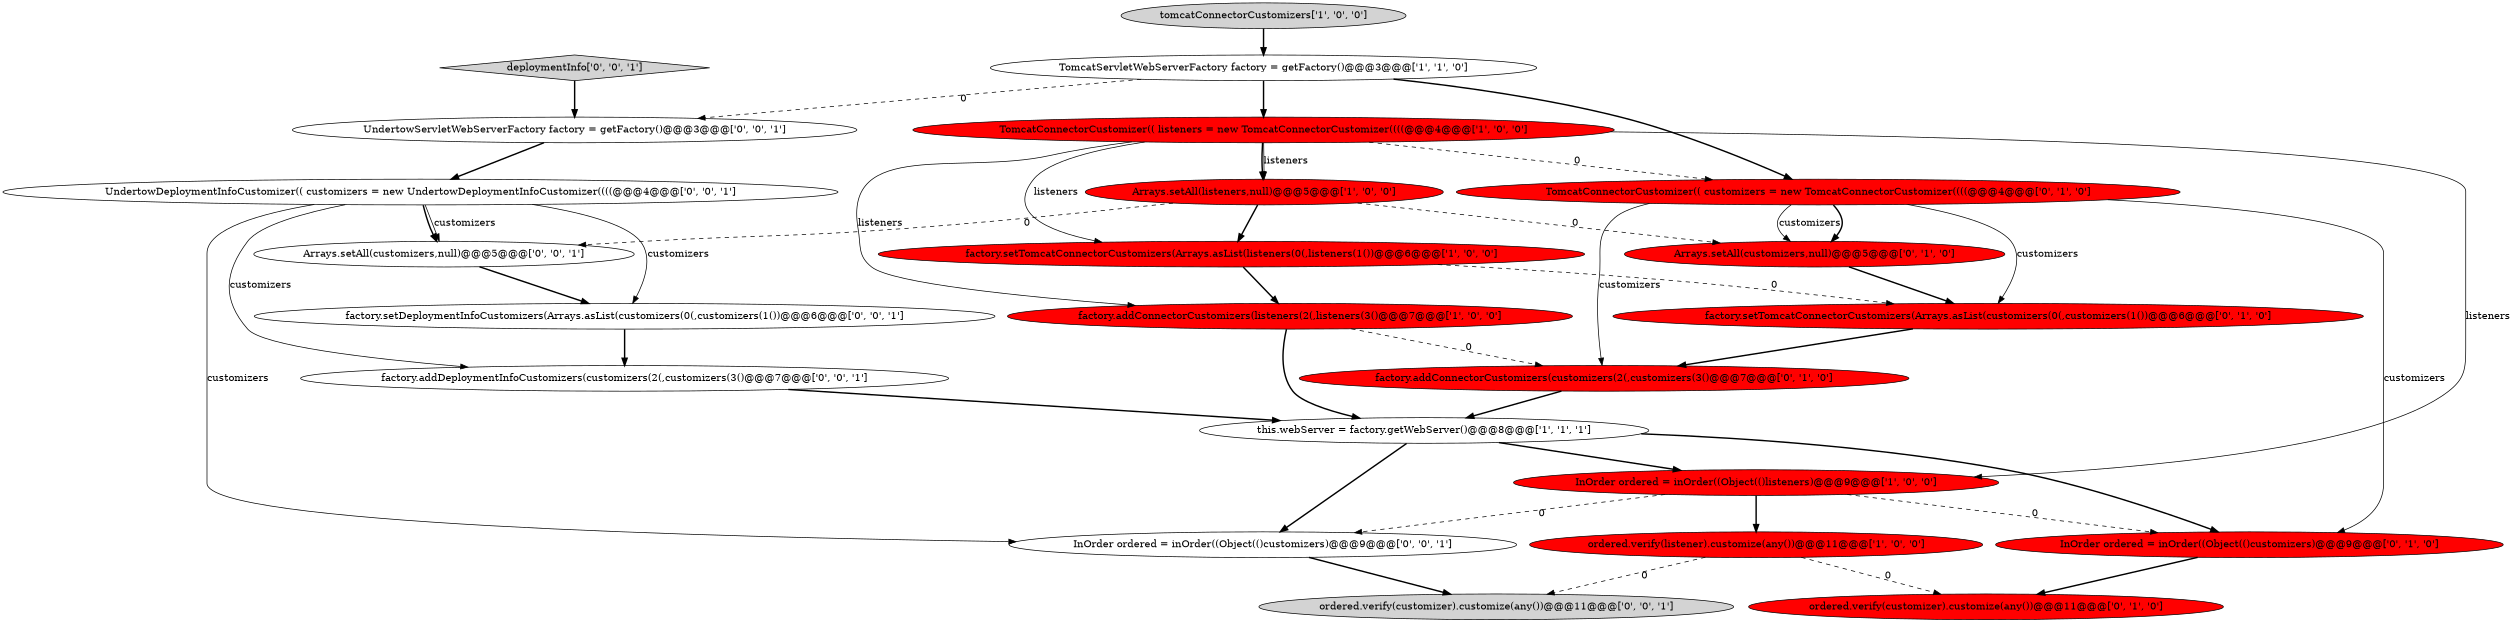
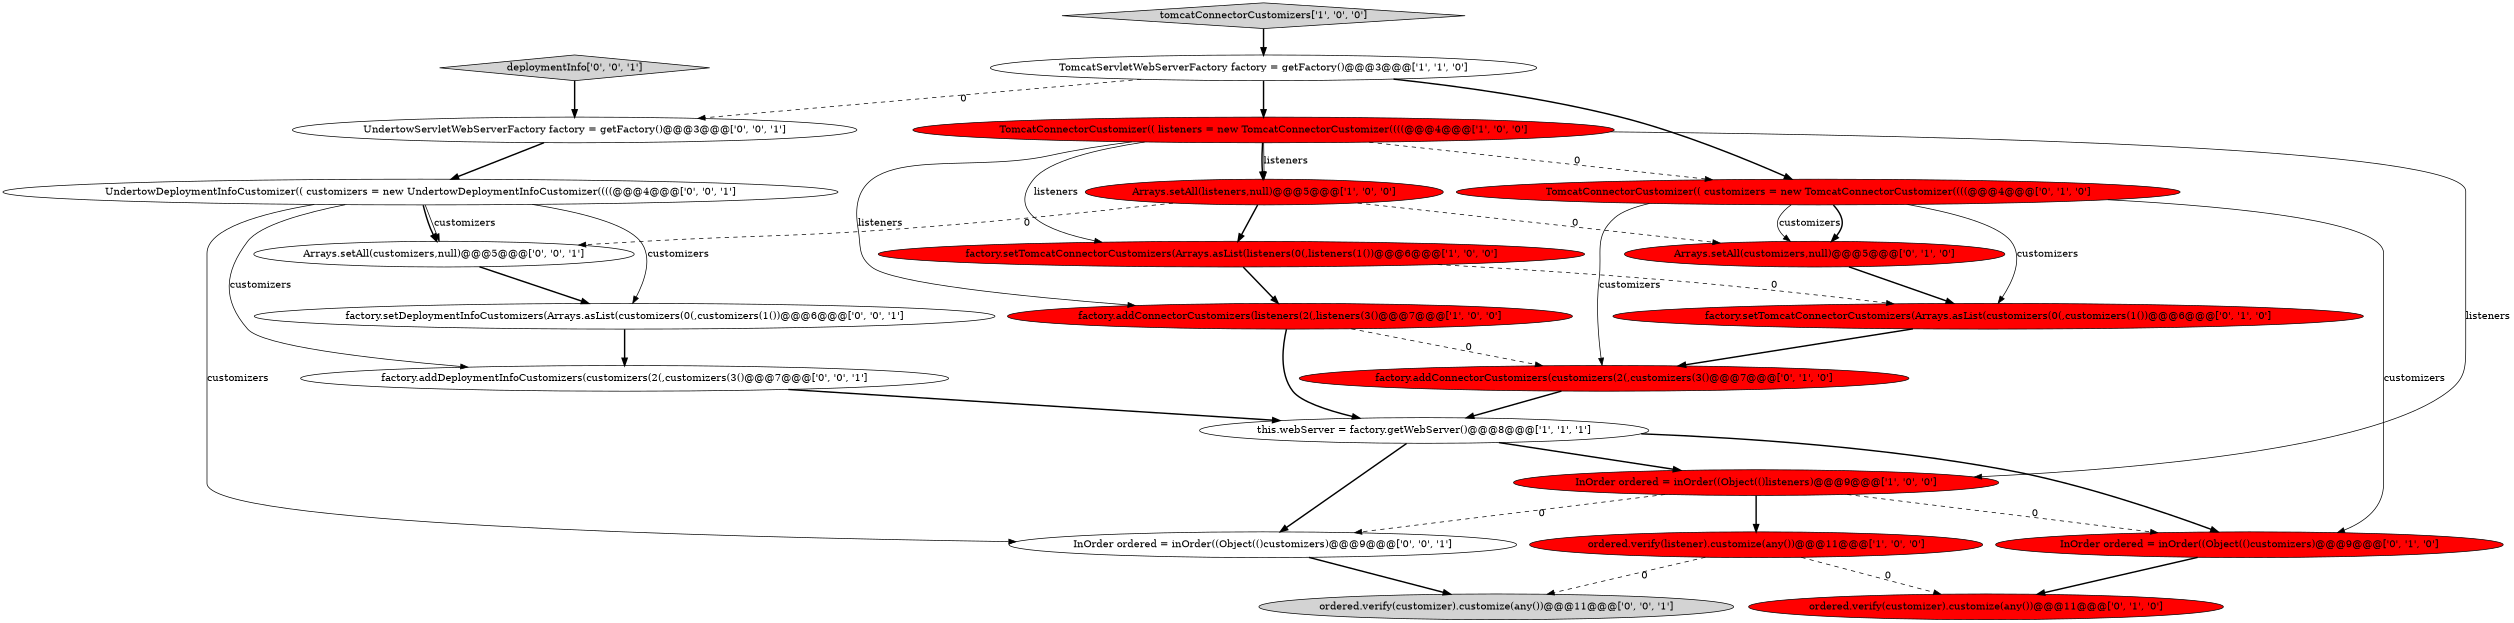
(1264, 16) -> (1264, 16)
